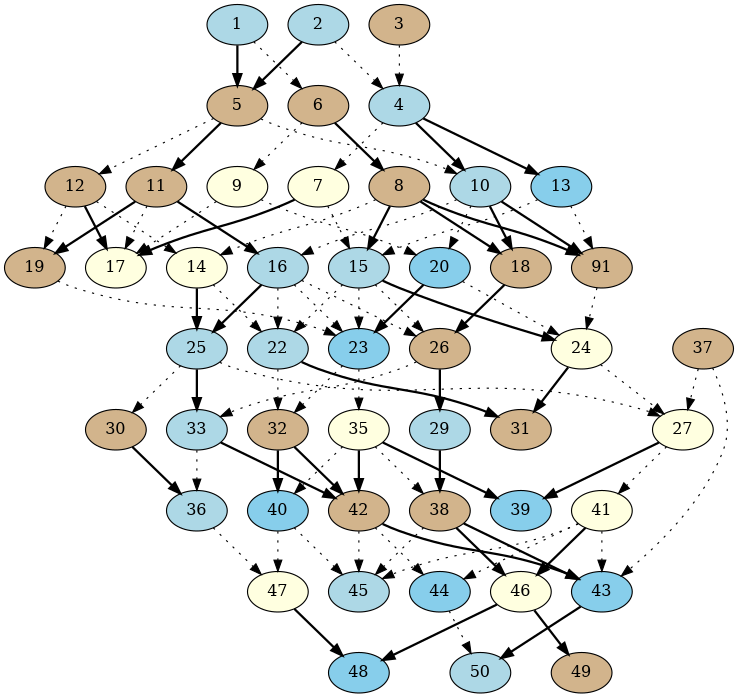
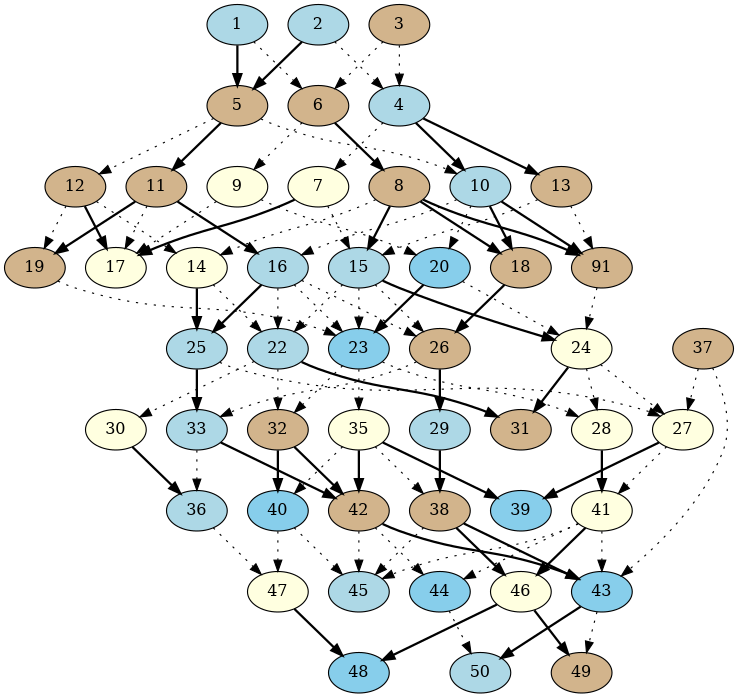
none -> (364, 60)
(561, 187) -> (561, 187)
(161, 385) -> (205, 385)
(116, 430) -> (116, 430)
none -> (602, 430)
none -> (593, 627)
